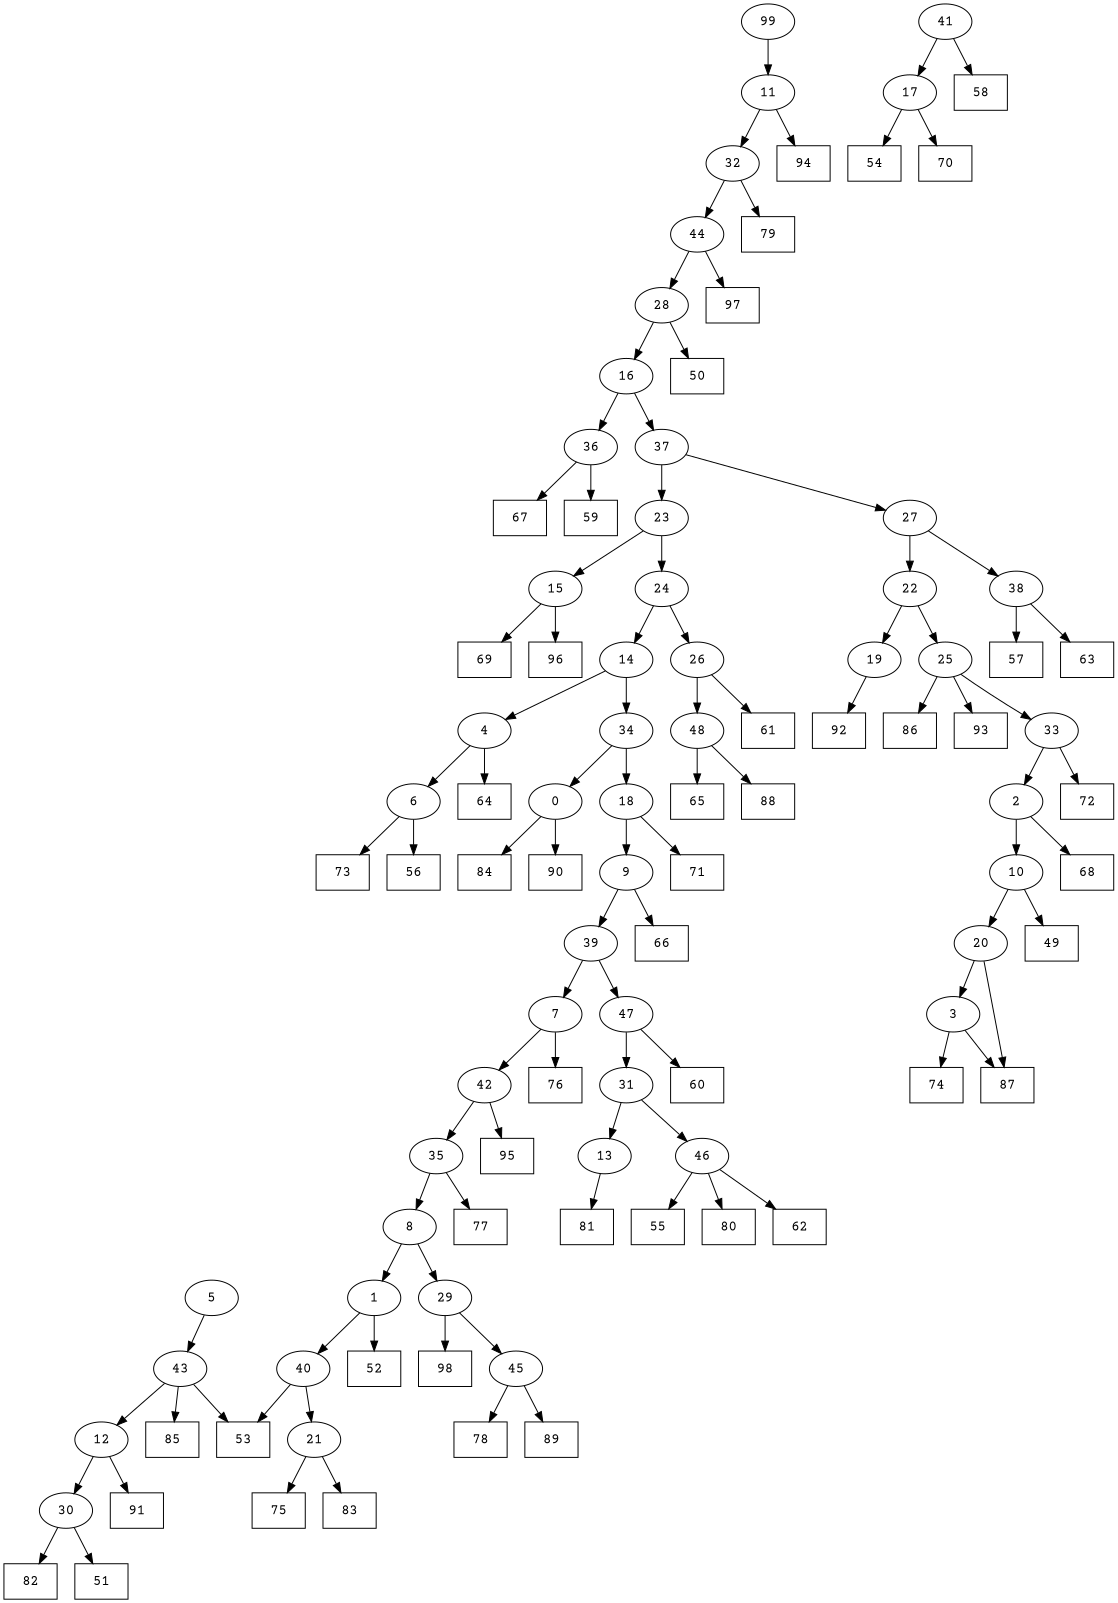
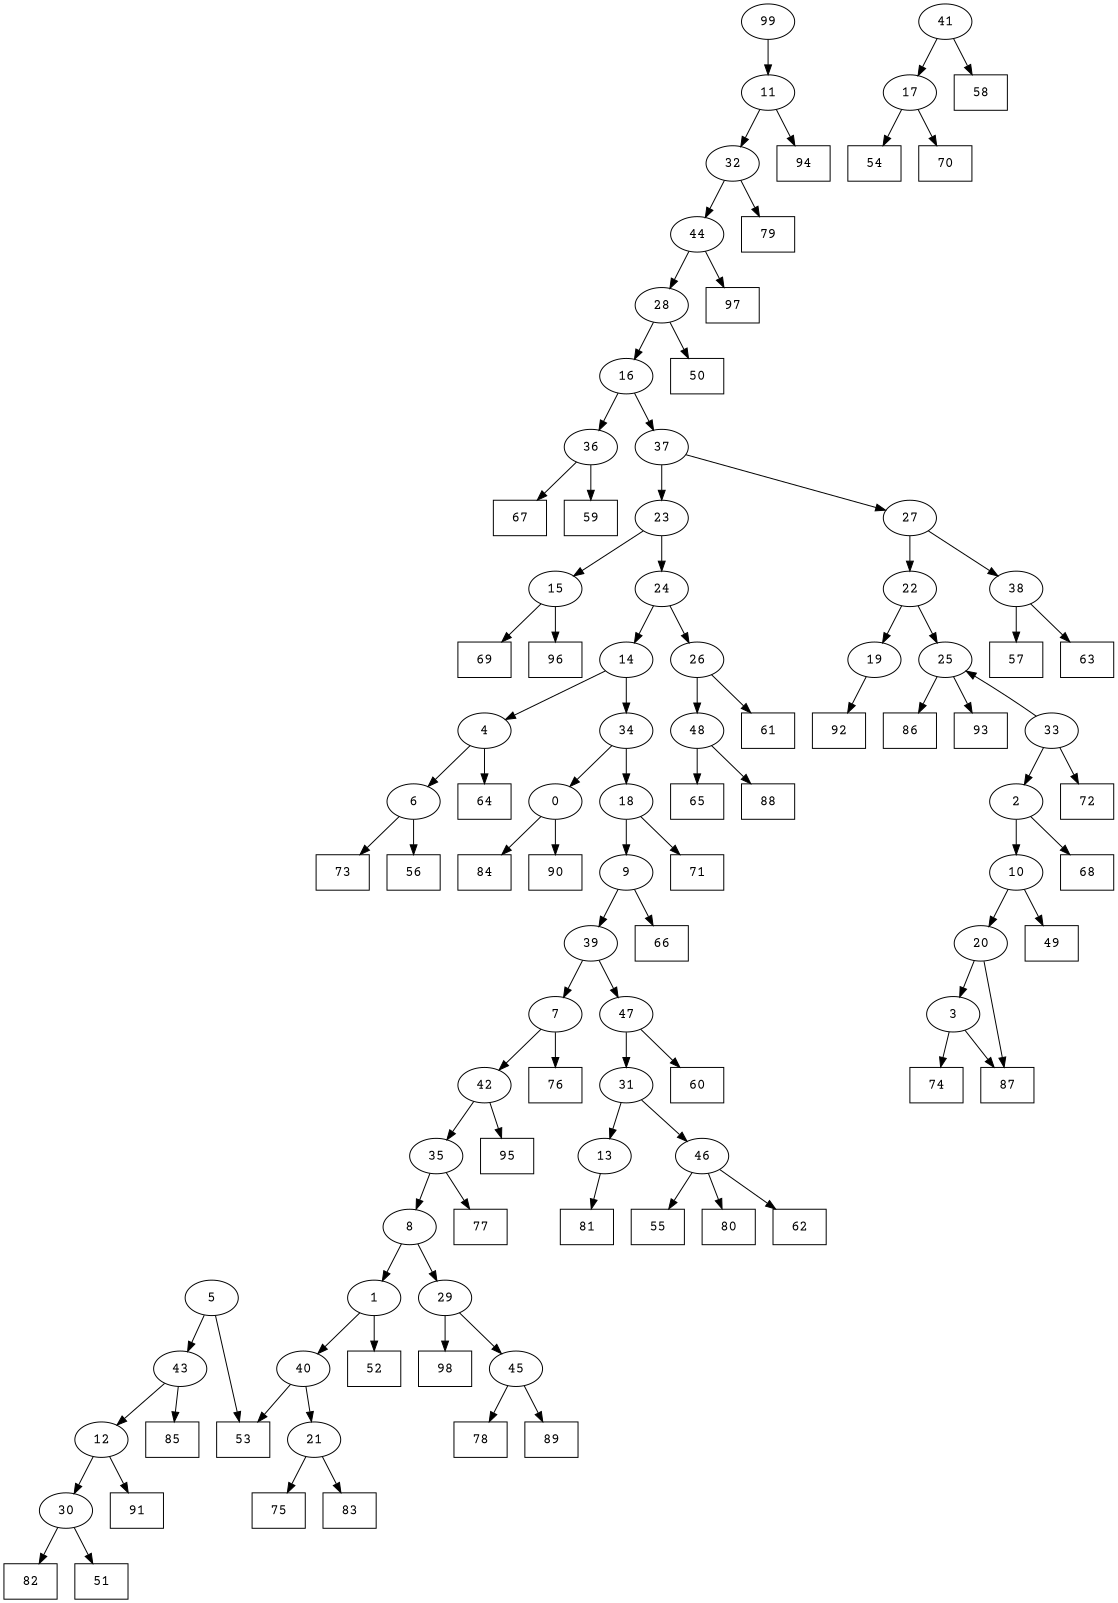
(991, 695) -> (1006, 696)
(207, 1399) -> (226, 1364)
